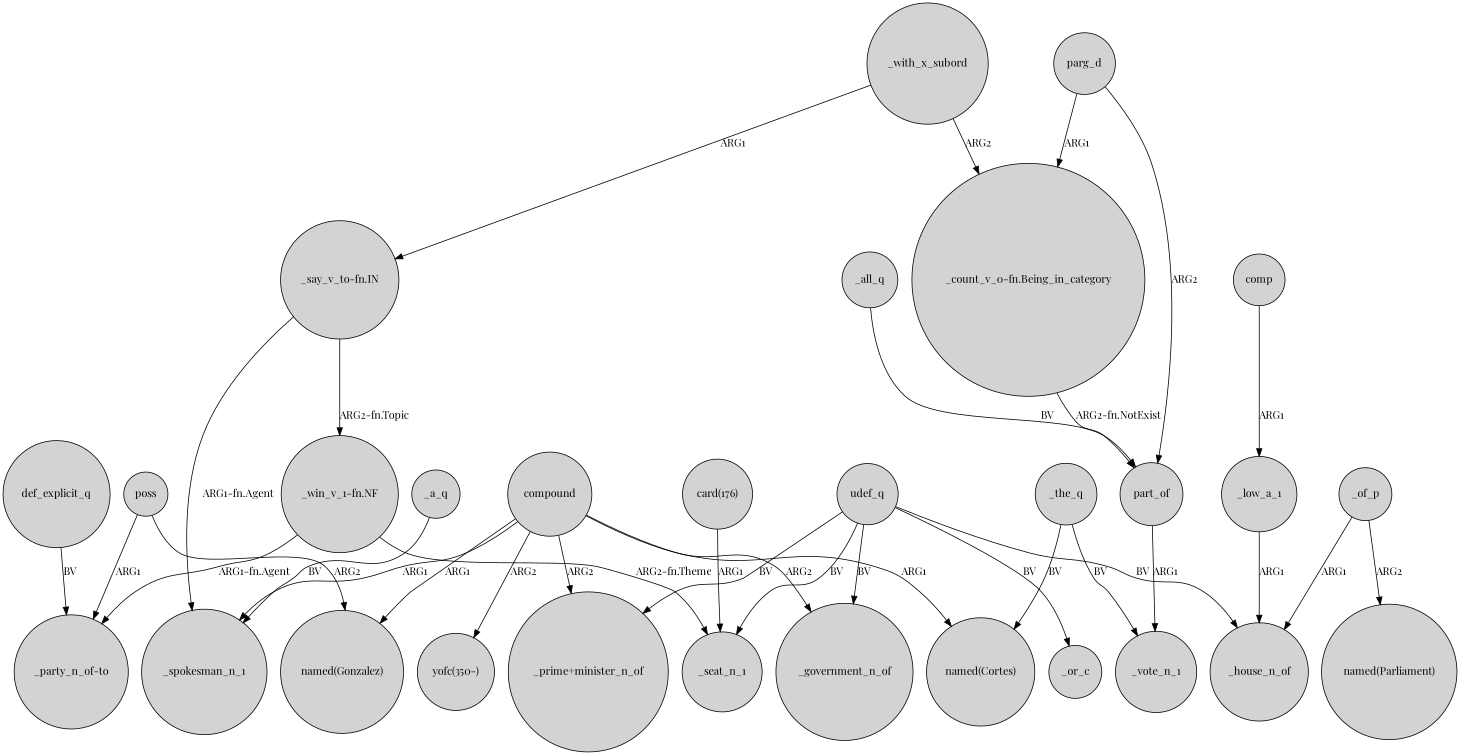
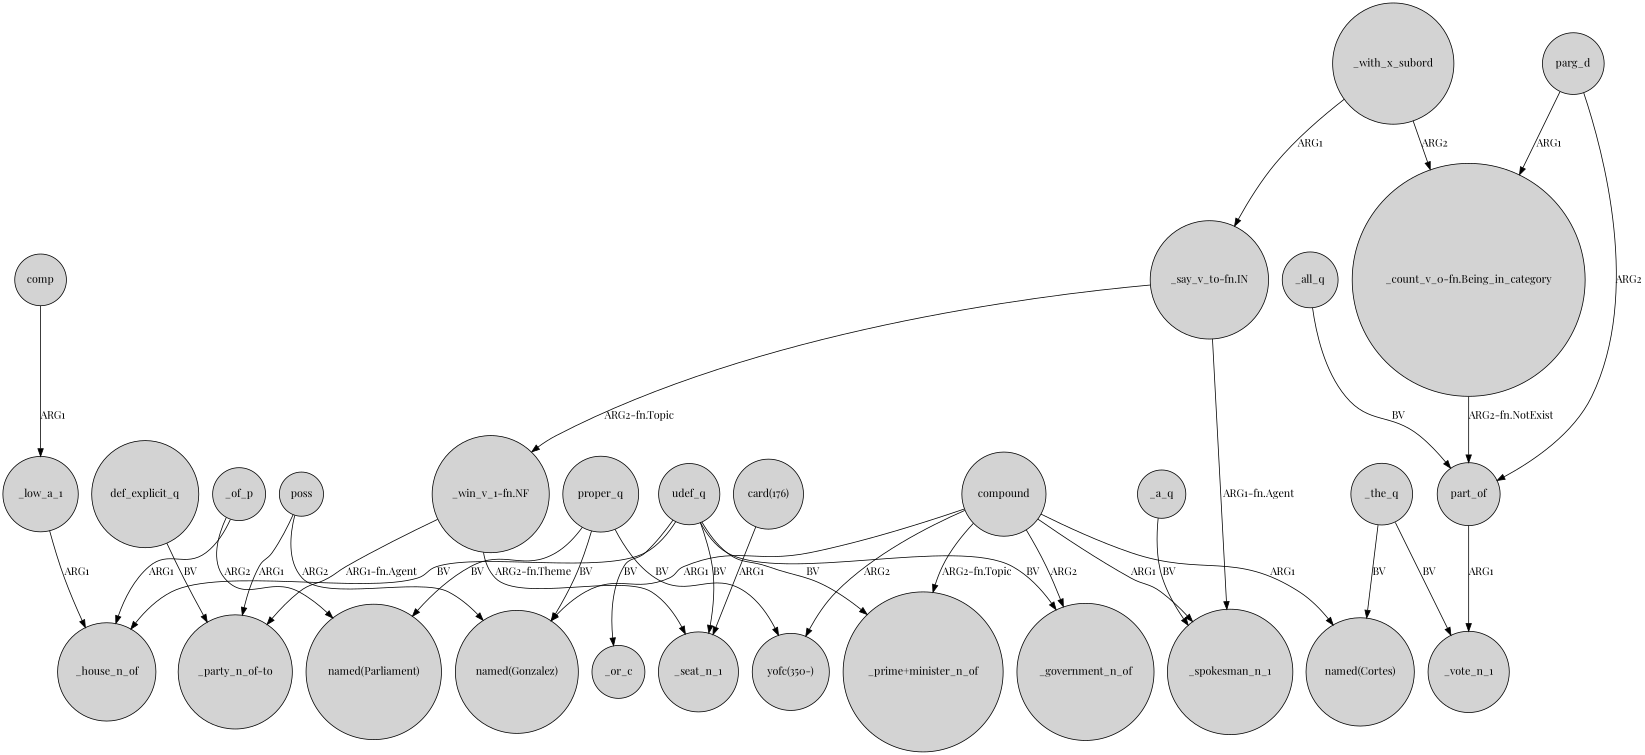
none -> (601, 494)
(581, 572) -> (977, 572)
